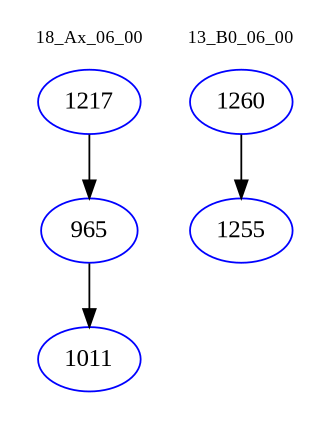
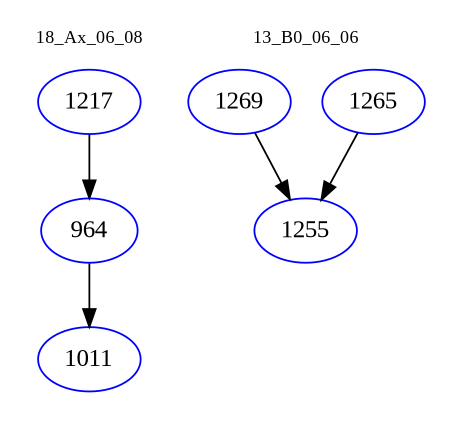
(90, 38) -> (90, 38)
(241, 38) -> (307, 38)
(241, 102) -> (240, 102)
none -> (374, 102)
(89, 231) -> (89, 231)
